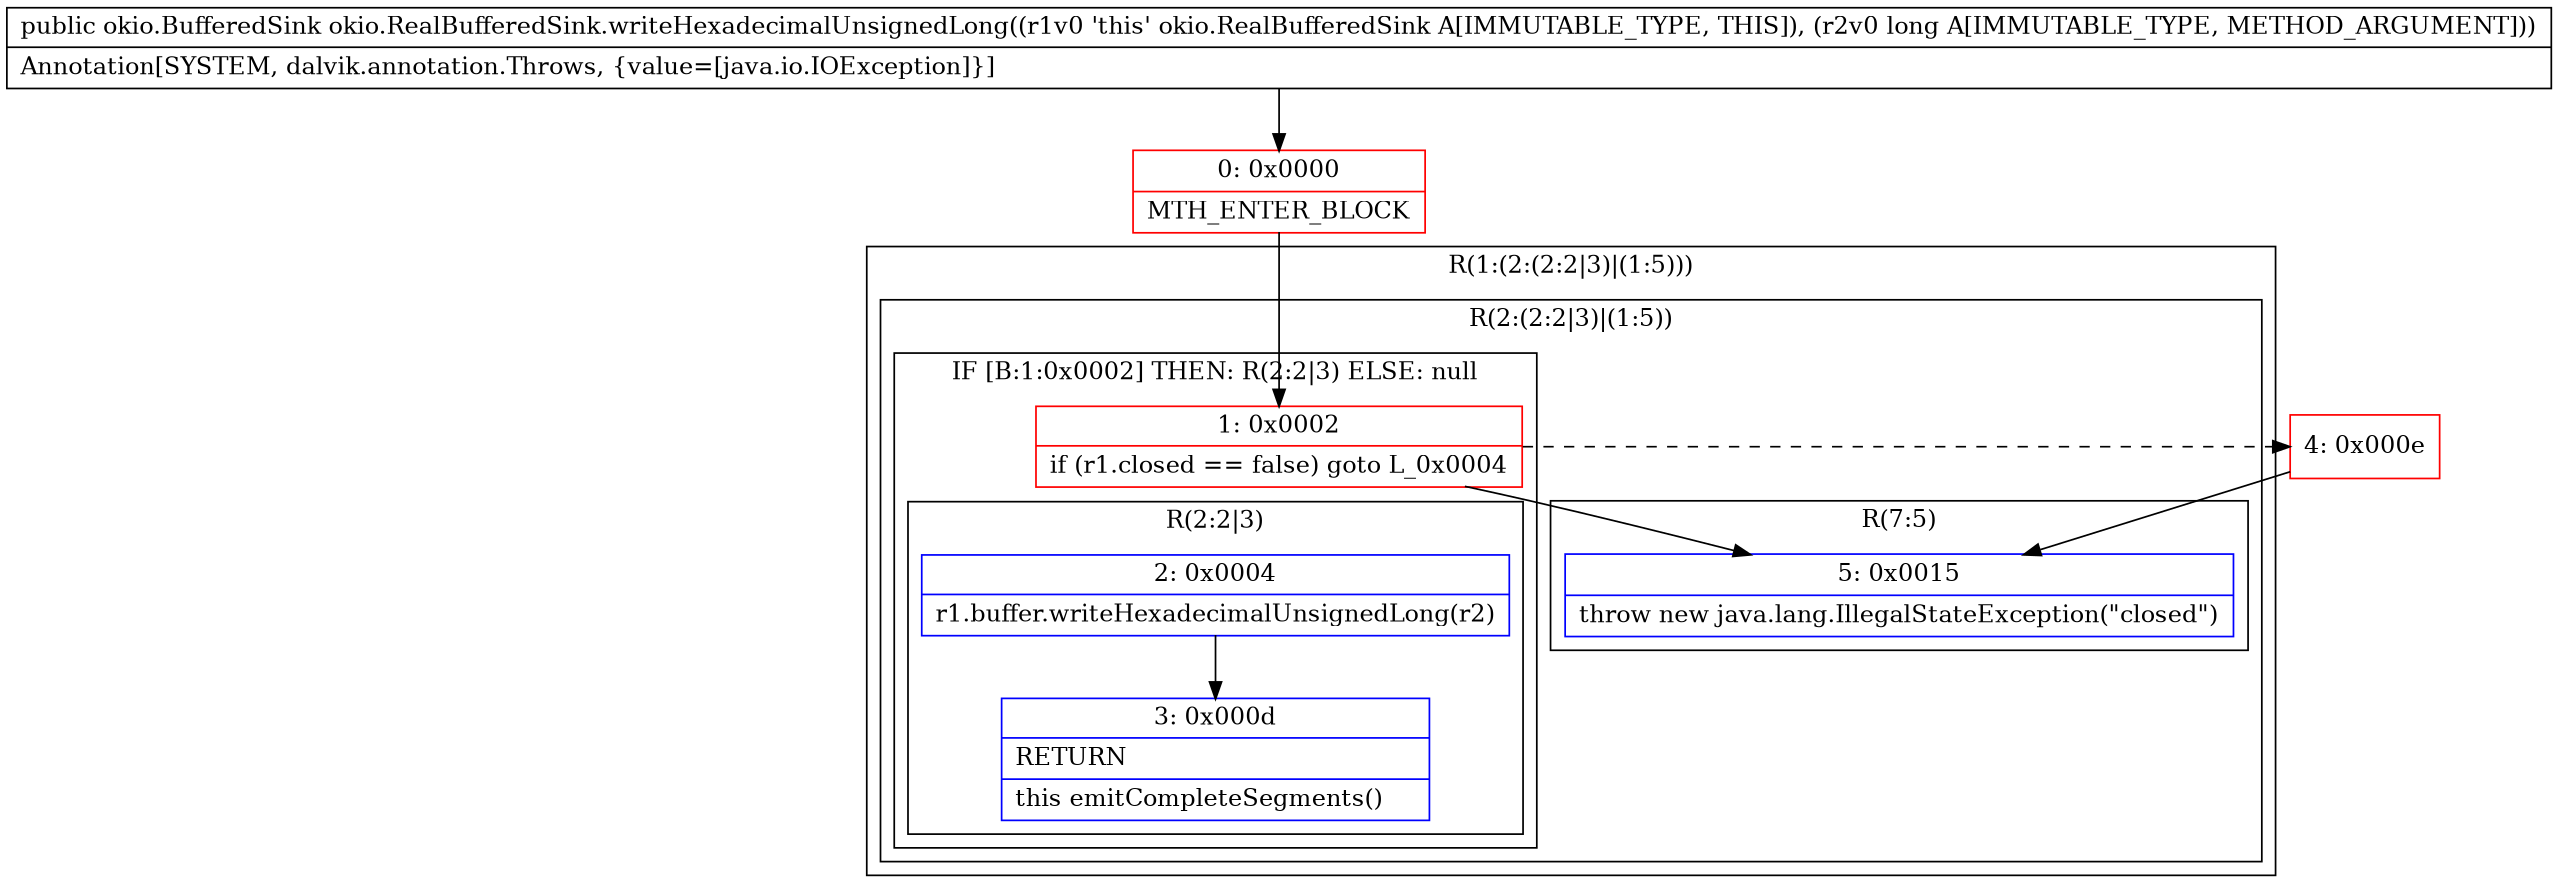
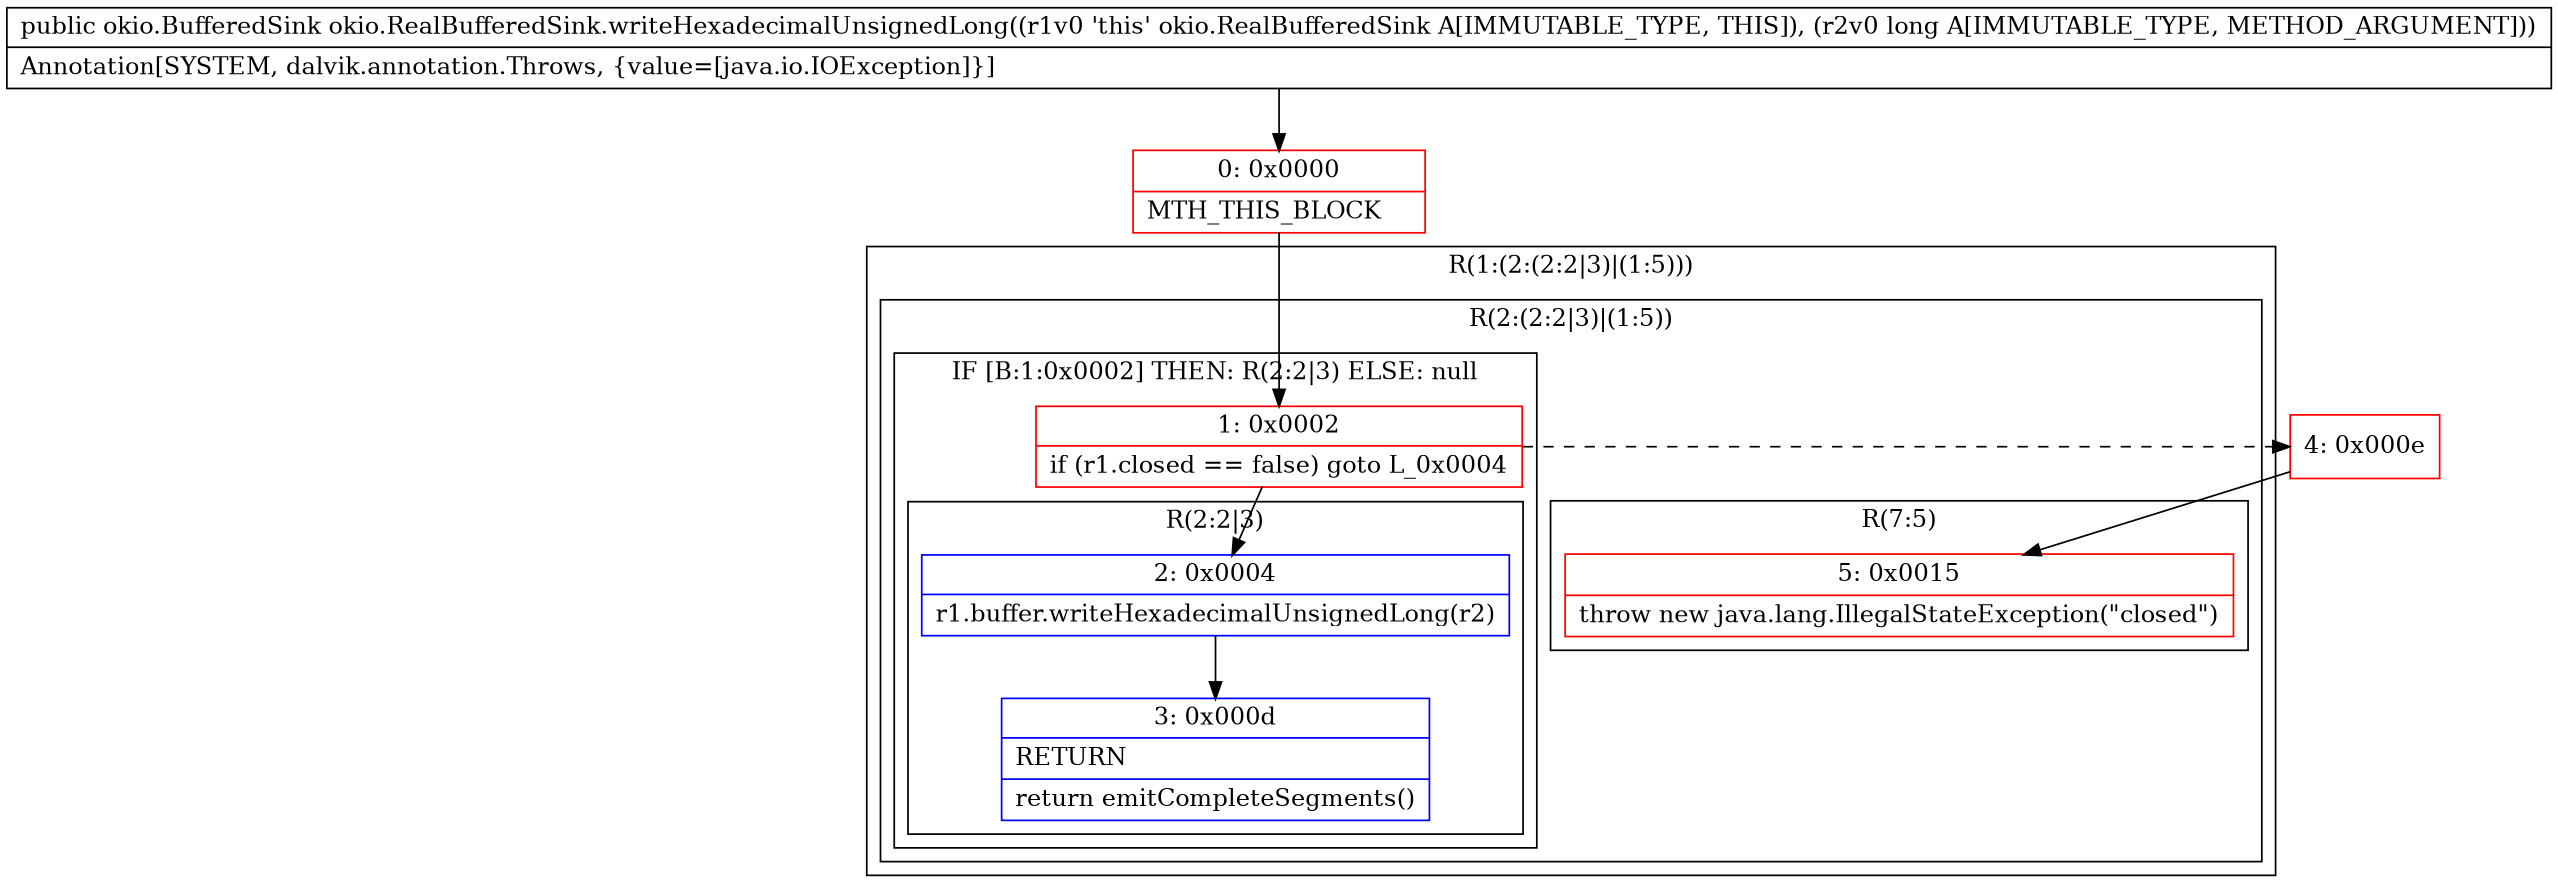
(1279, 211) -> (1264, 211)
(1600, 517) -> (1251, 513)
(1899, 595) -> (1899, 595)
(1199, 799) -> (1216, 799)
